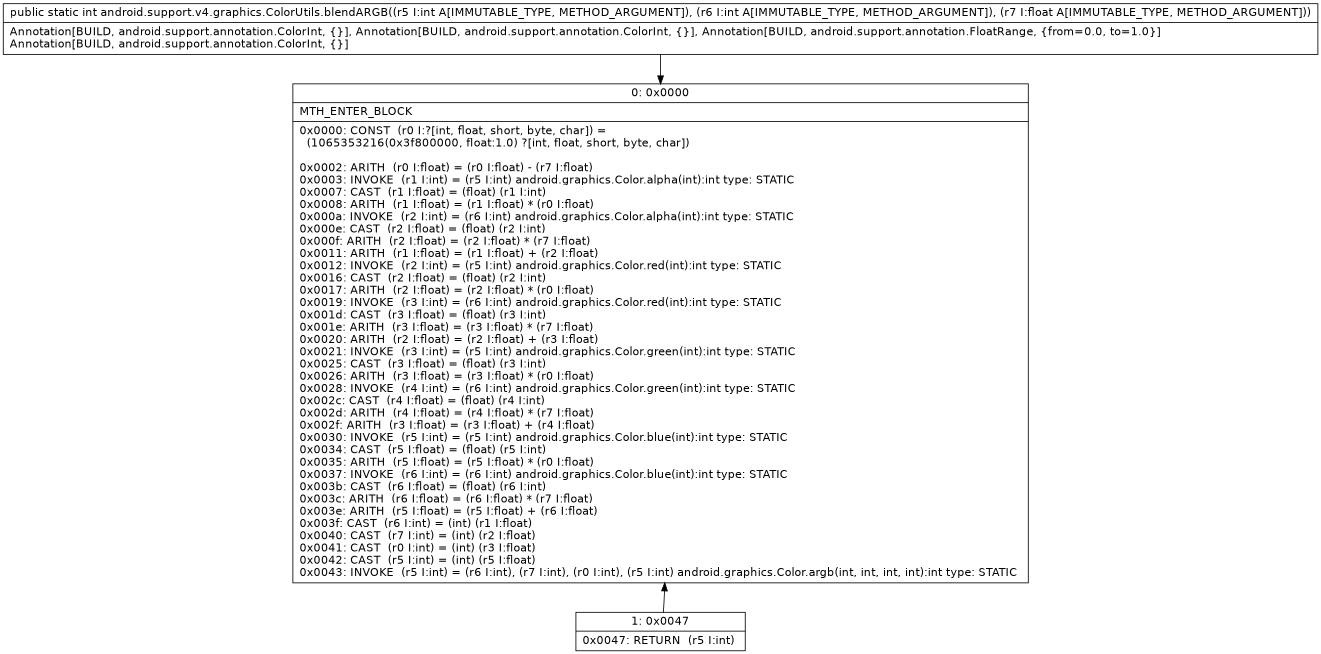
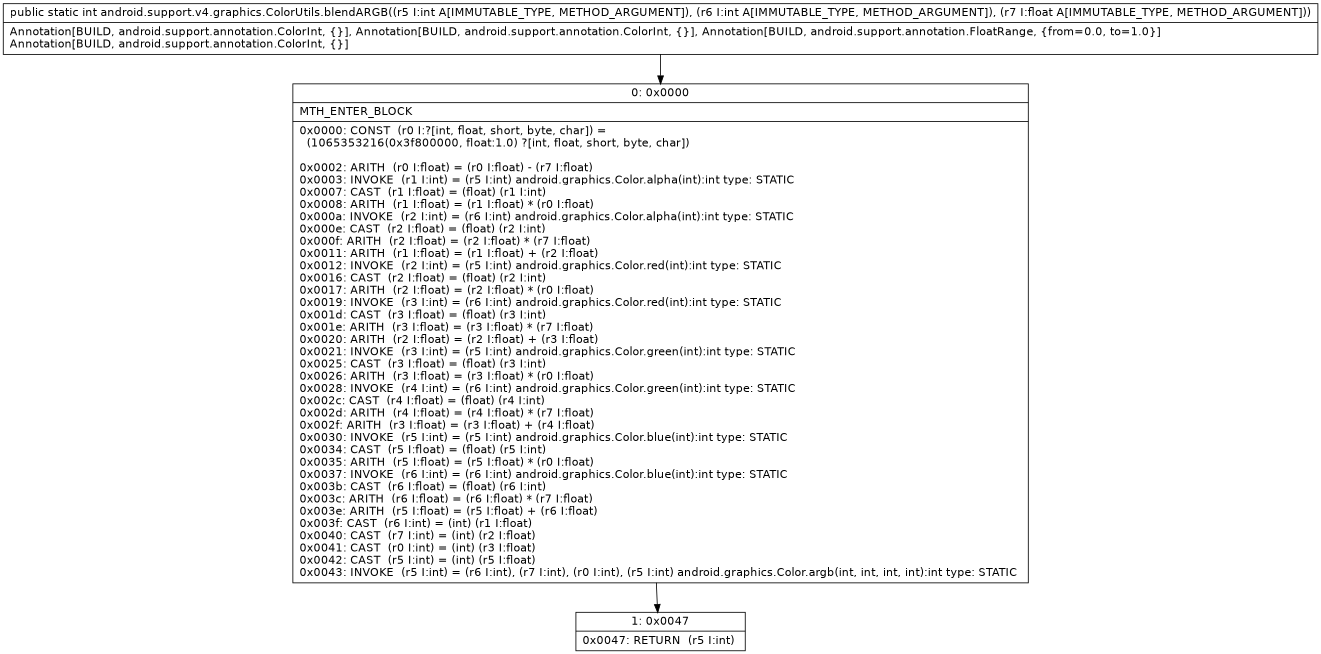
(664, 602) -> (657, 594)
